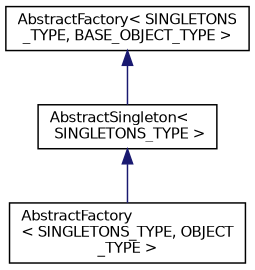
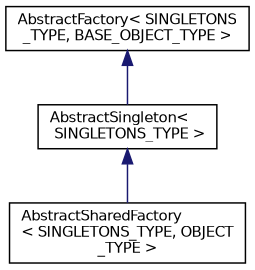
(127, 233) -> (127, 233)
